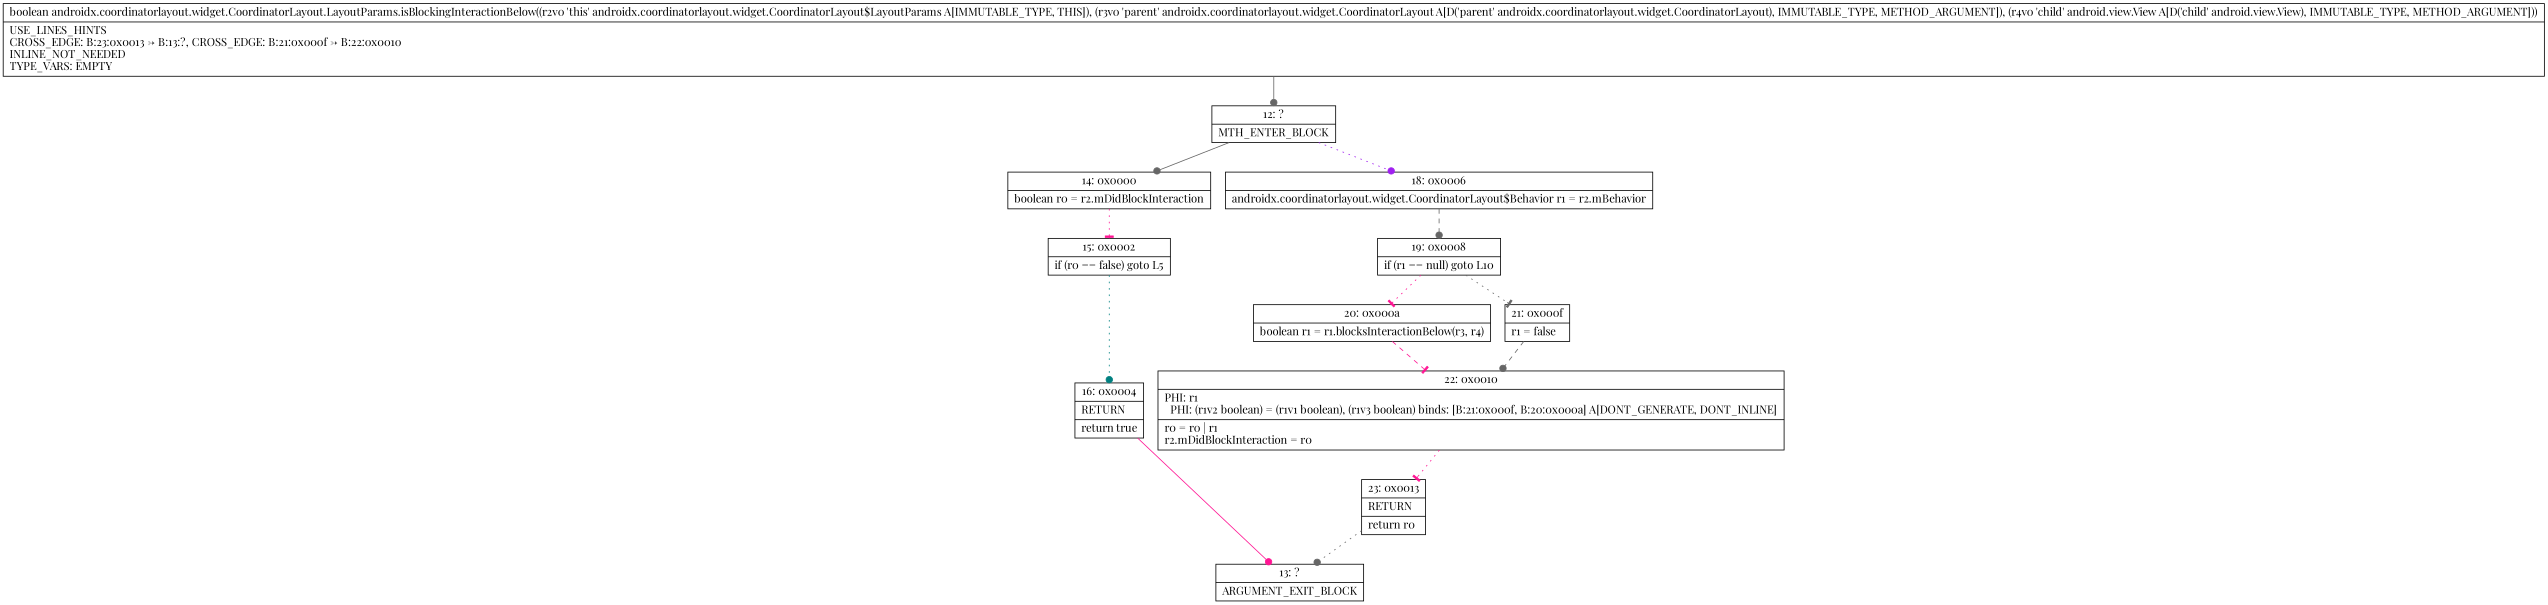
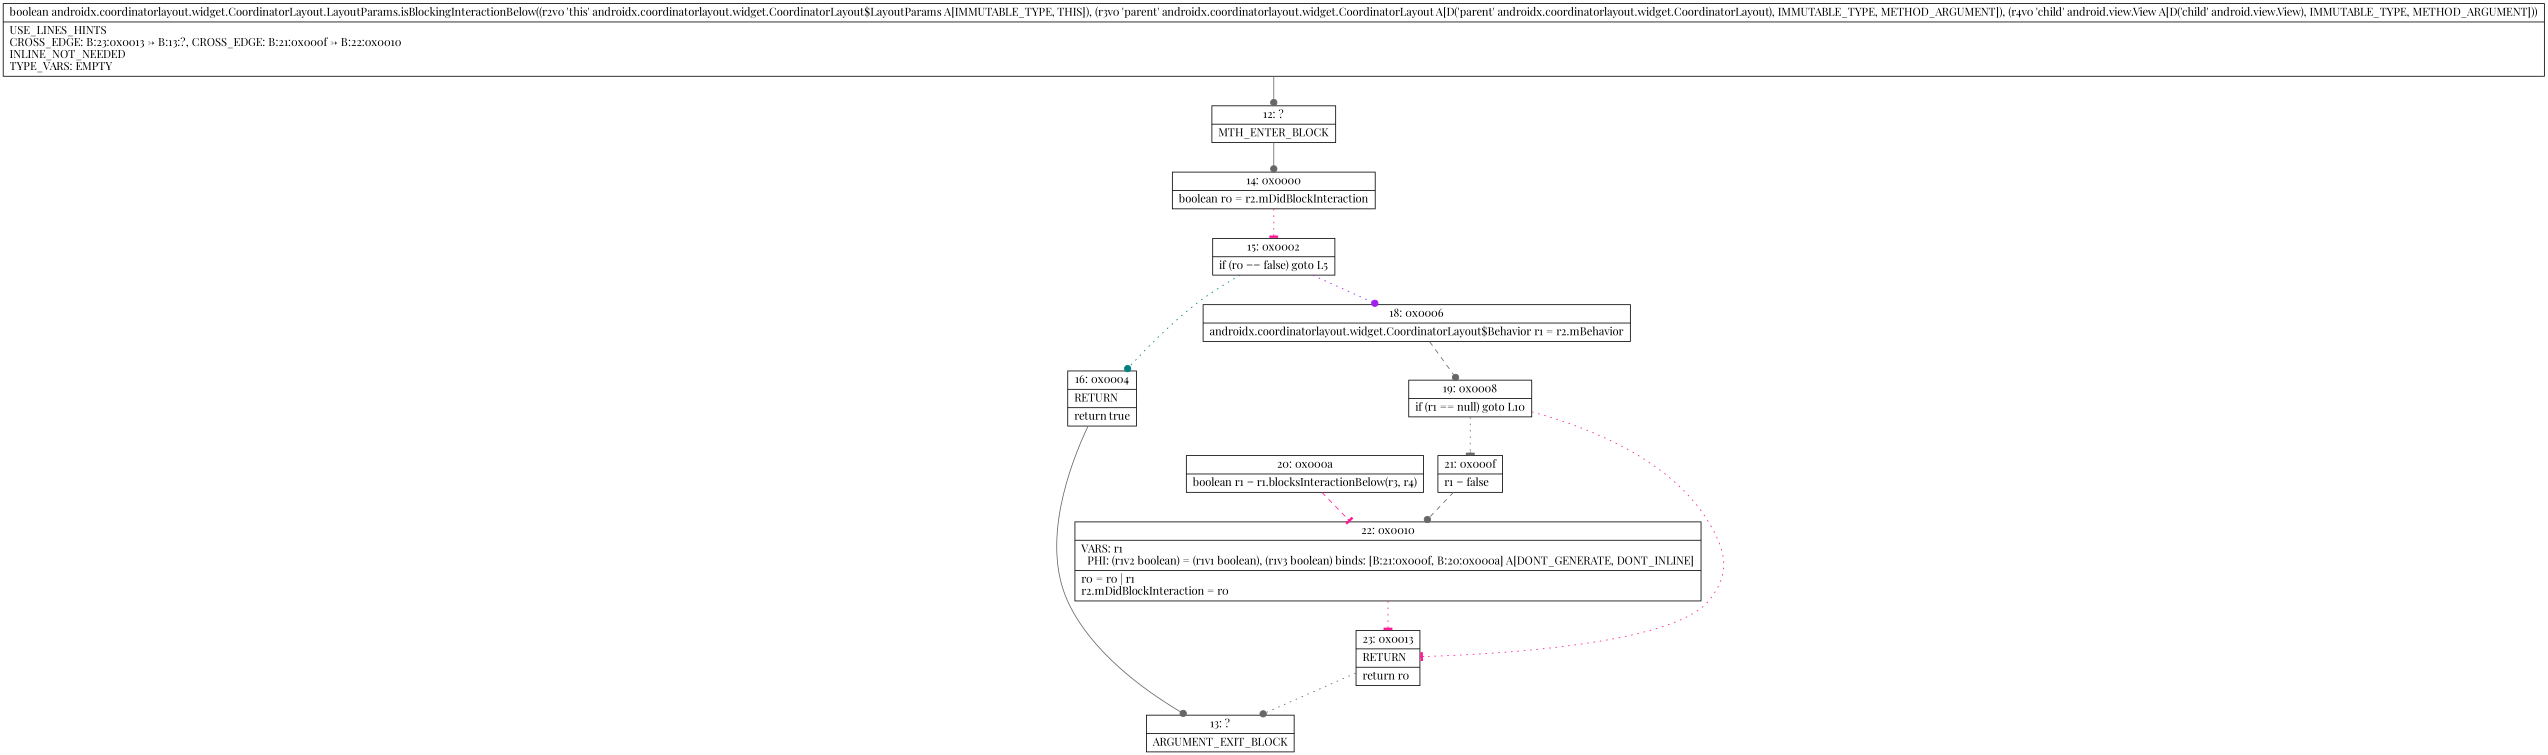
(1353, 156) -> (1342, 289)
(1407, 288) -> (1710, 599)
(1183, 398) -> (1104, 549)
(1202, 499) -> (1064, 591)
